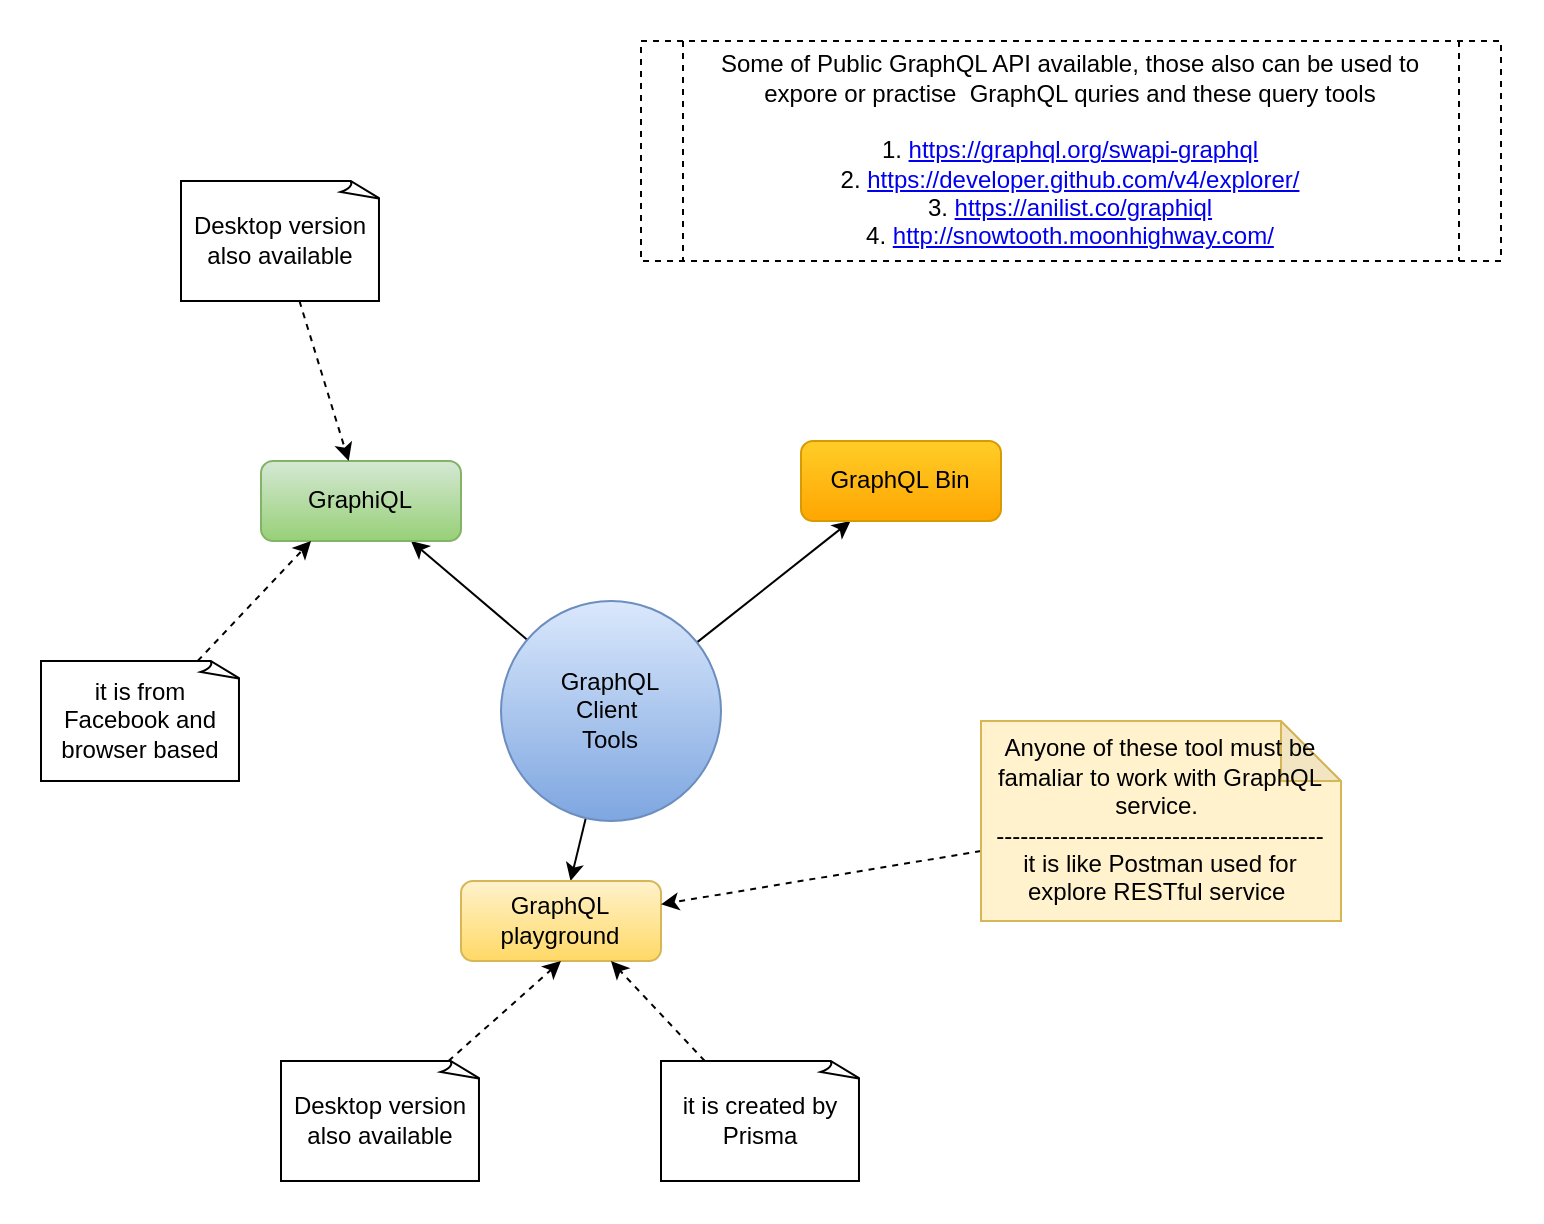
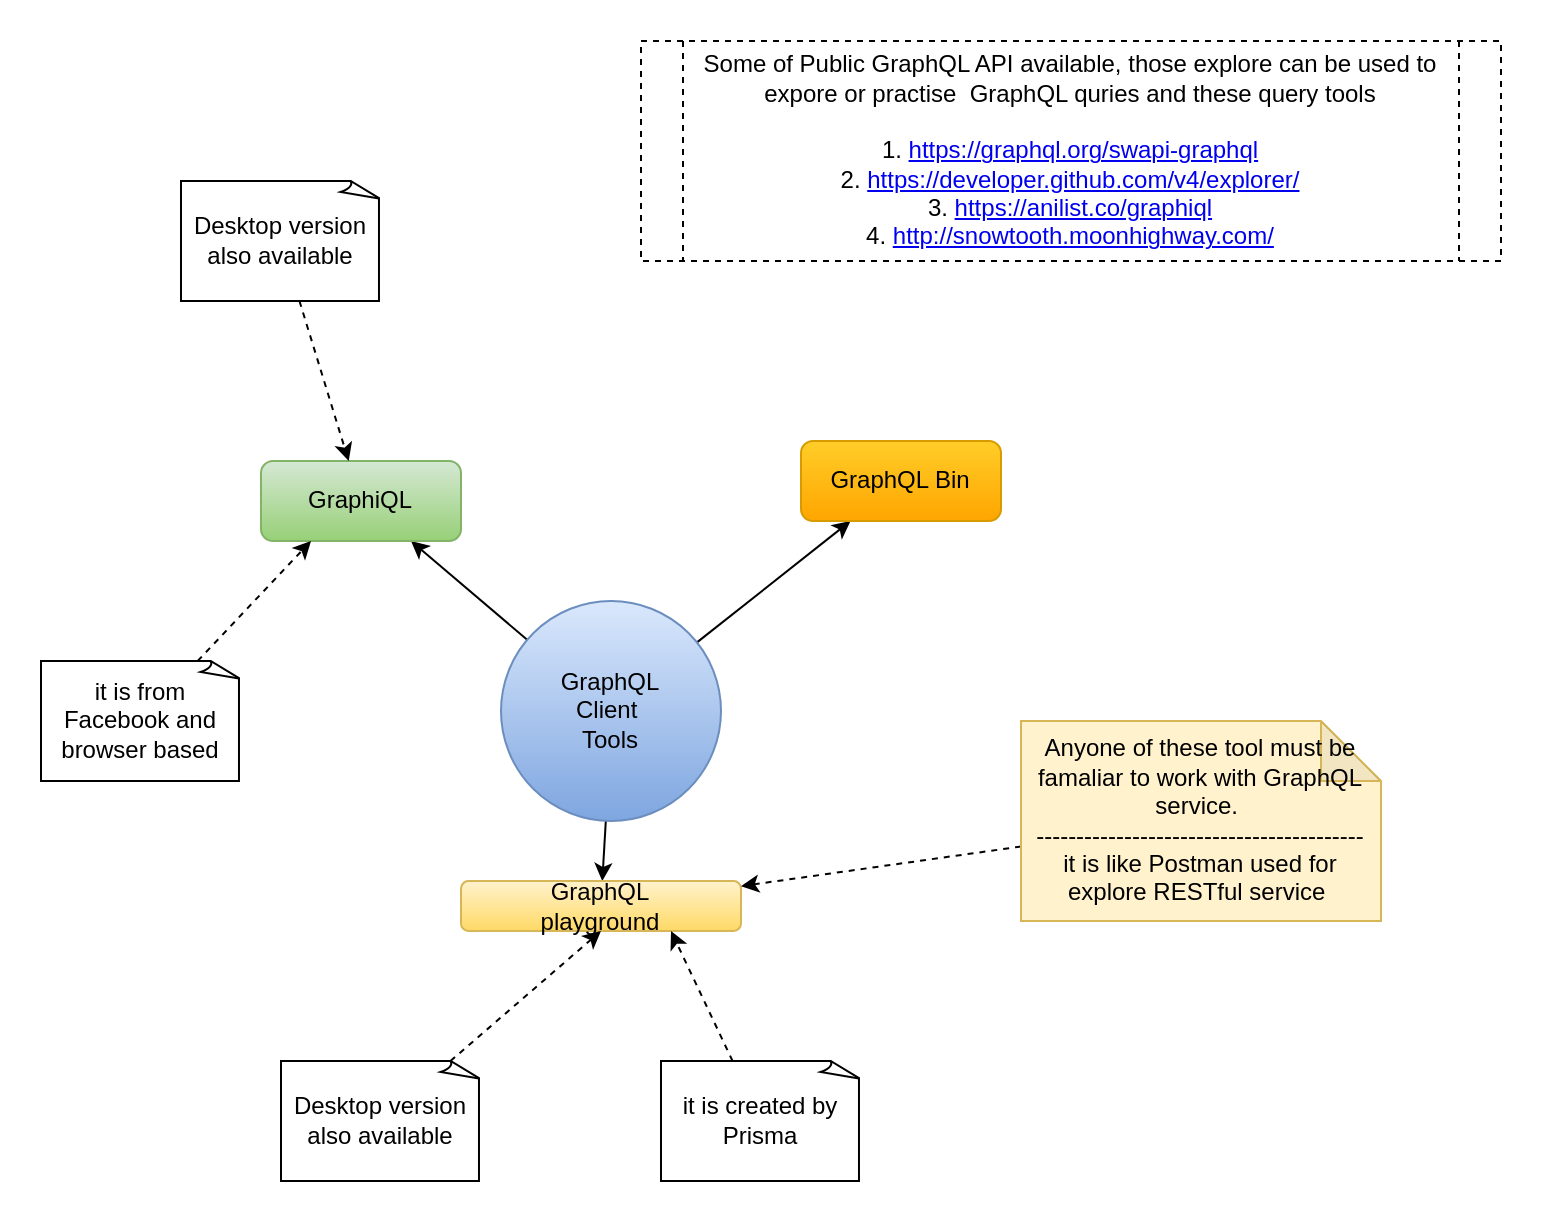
(1071, 151) -> (1071, 151)
(1161, 821) -> (1201, 821)
(561, 921) -> (601, 906)
